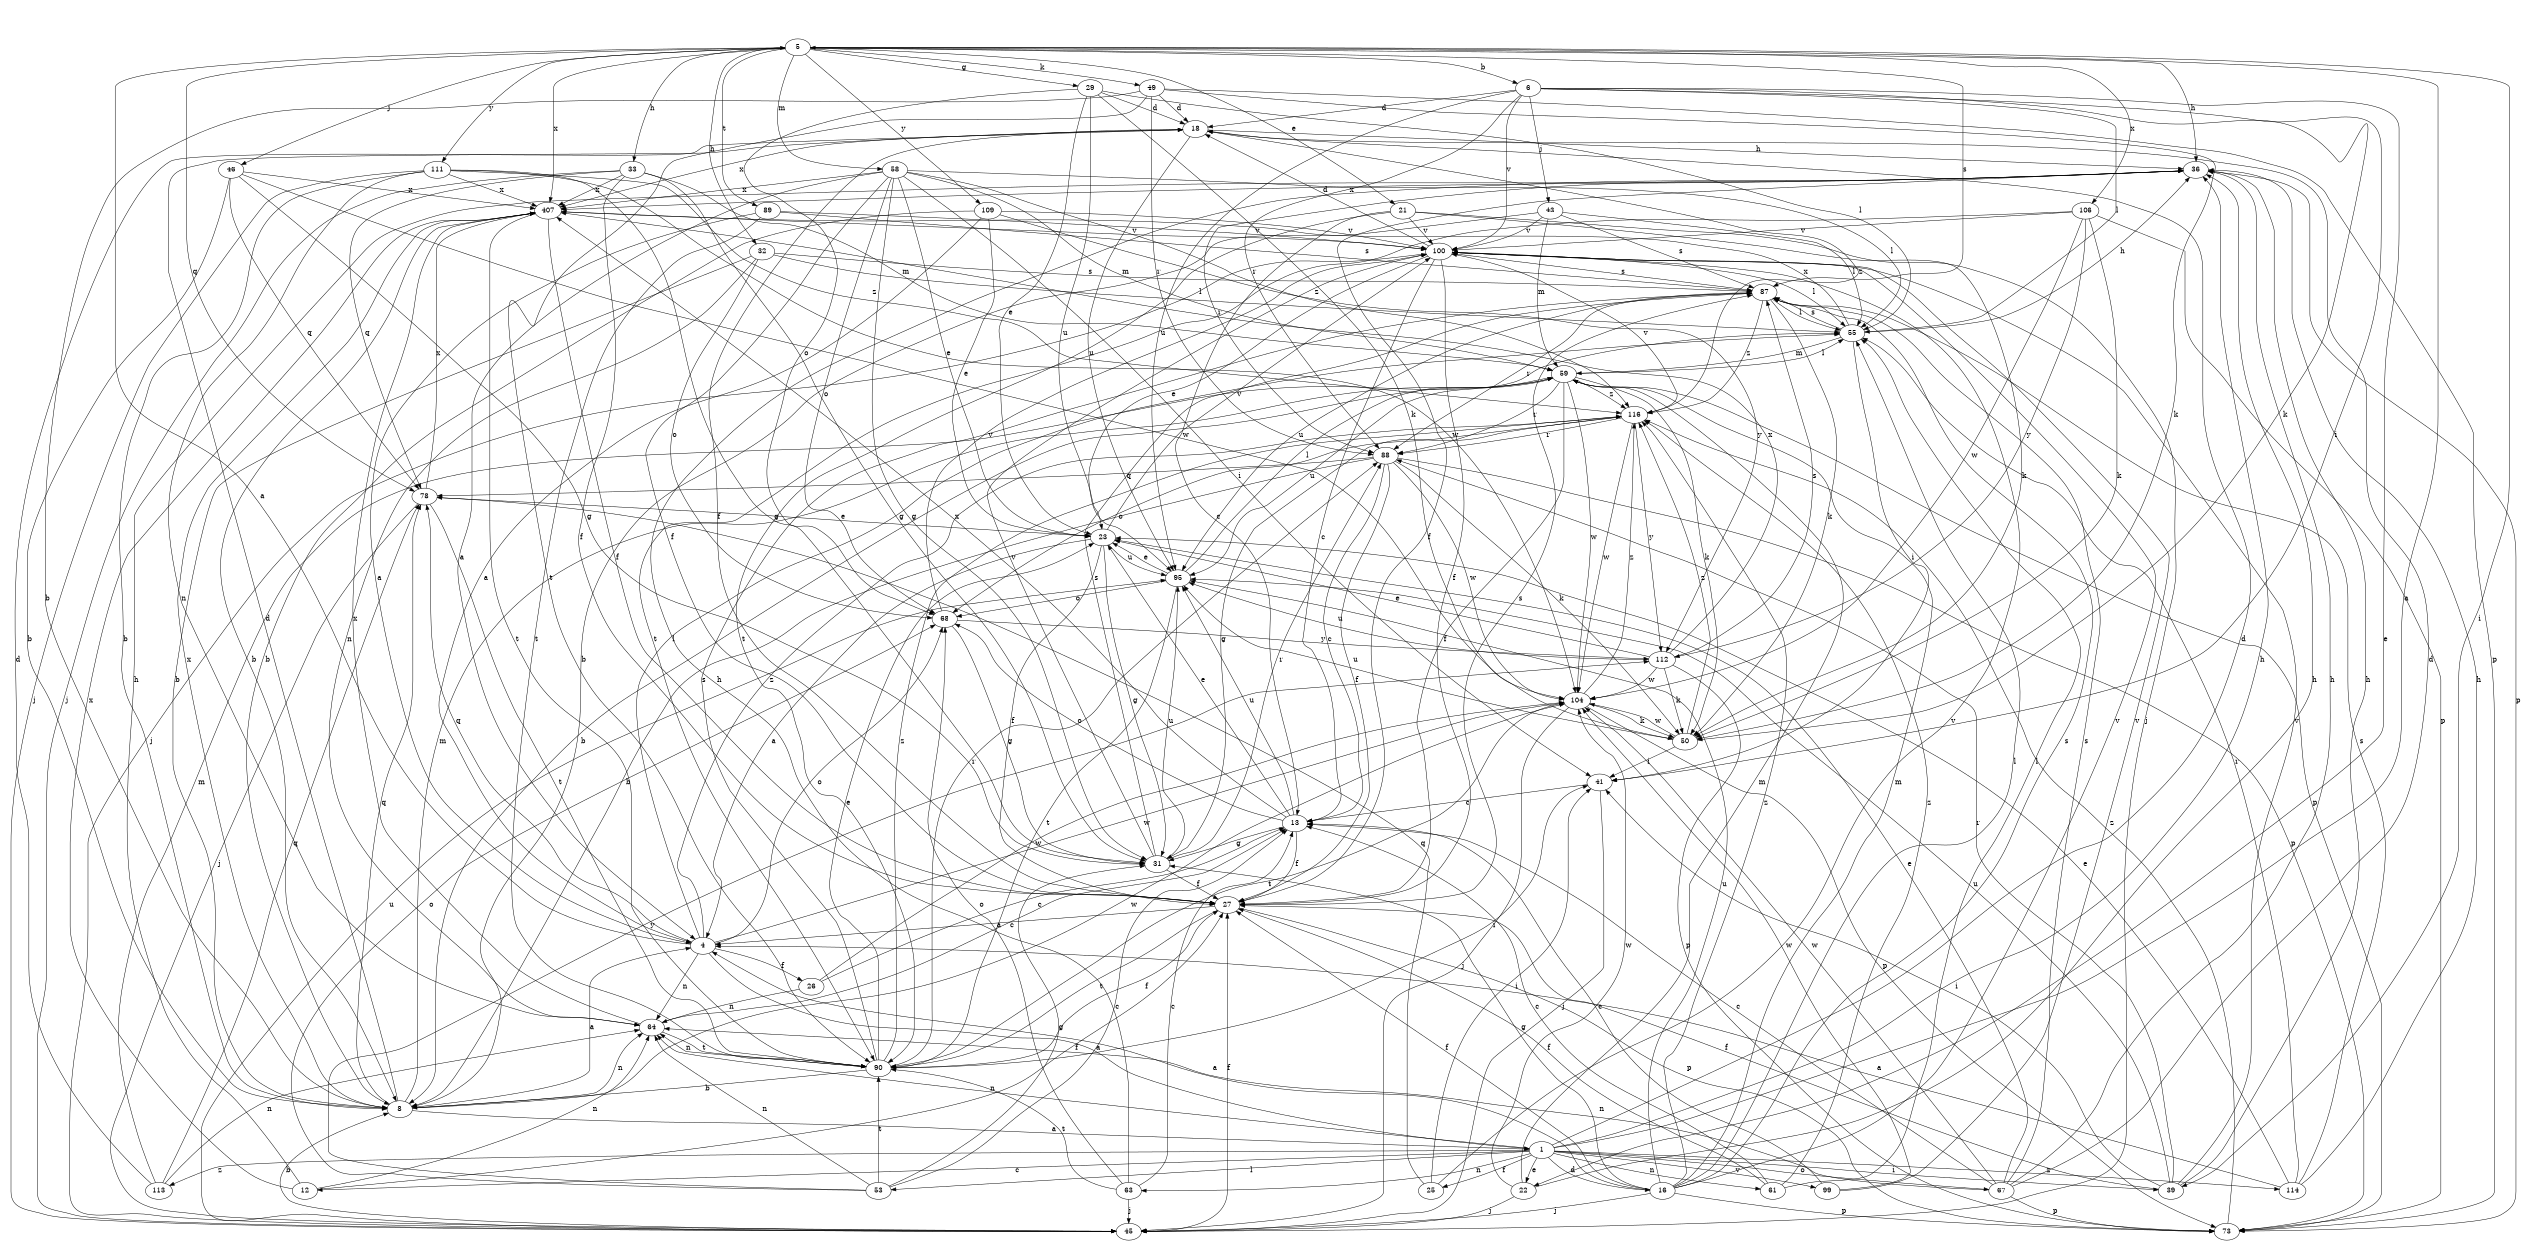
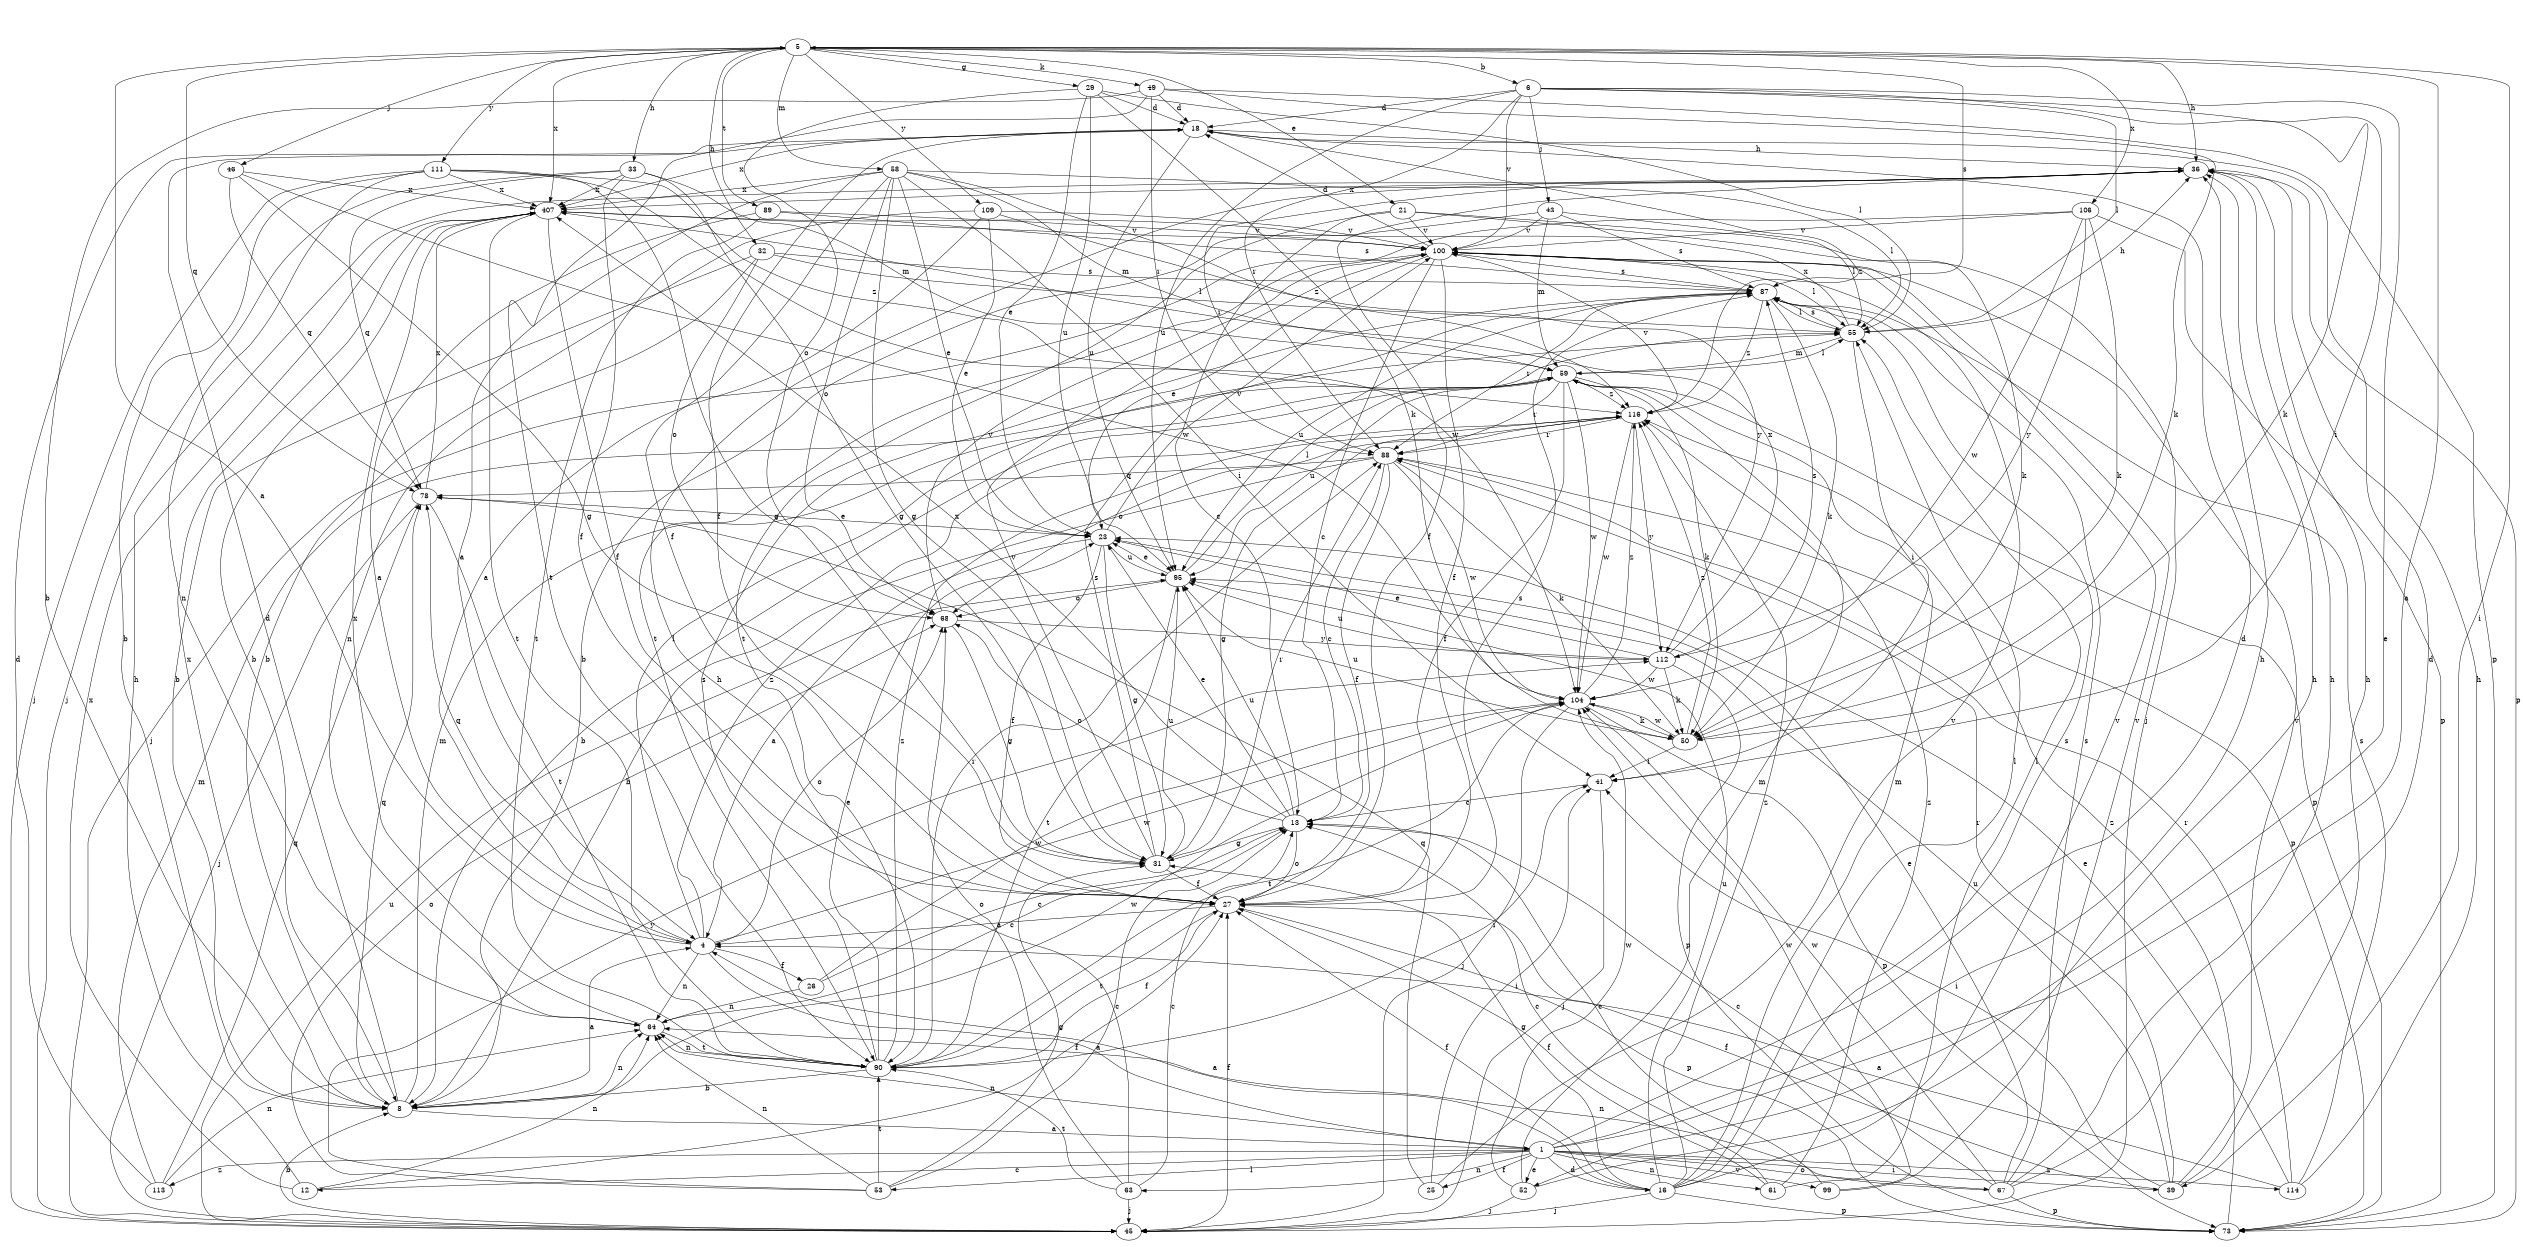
(2206, 690) -> (1975, 699)
(50, 700) -> none
(1297, 864) -> (1297, 864)
(1524, 1191) -> (1524, 1191)
